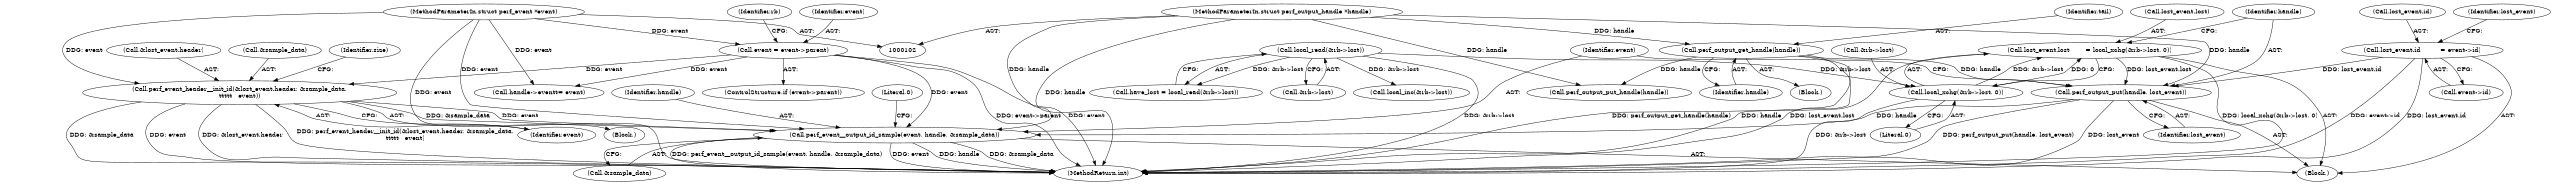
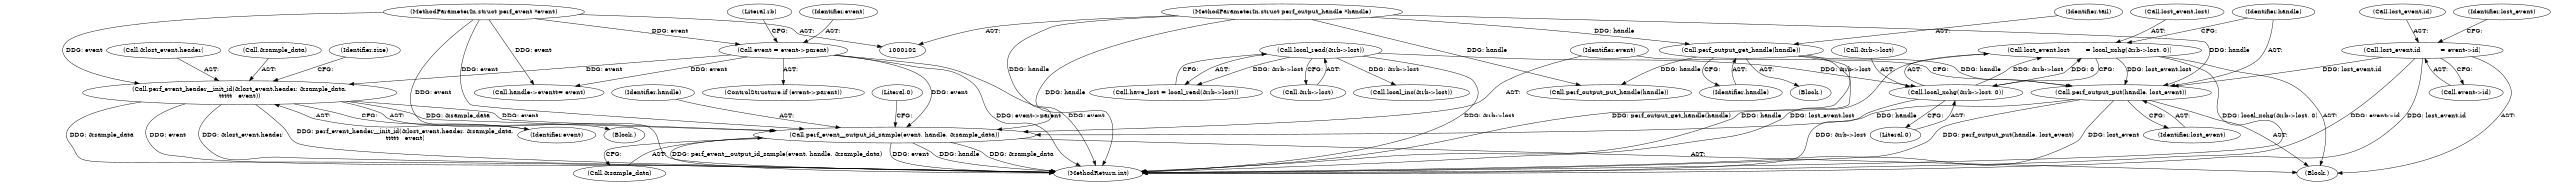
(759, 12) -> (759, 12)
